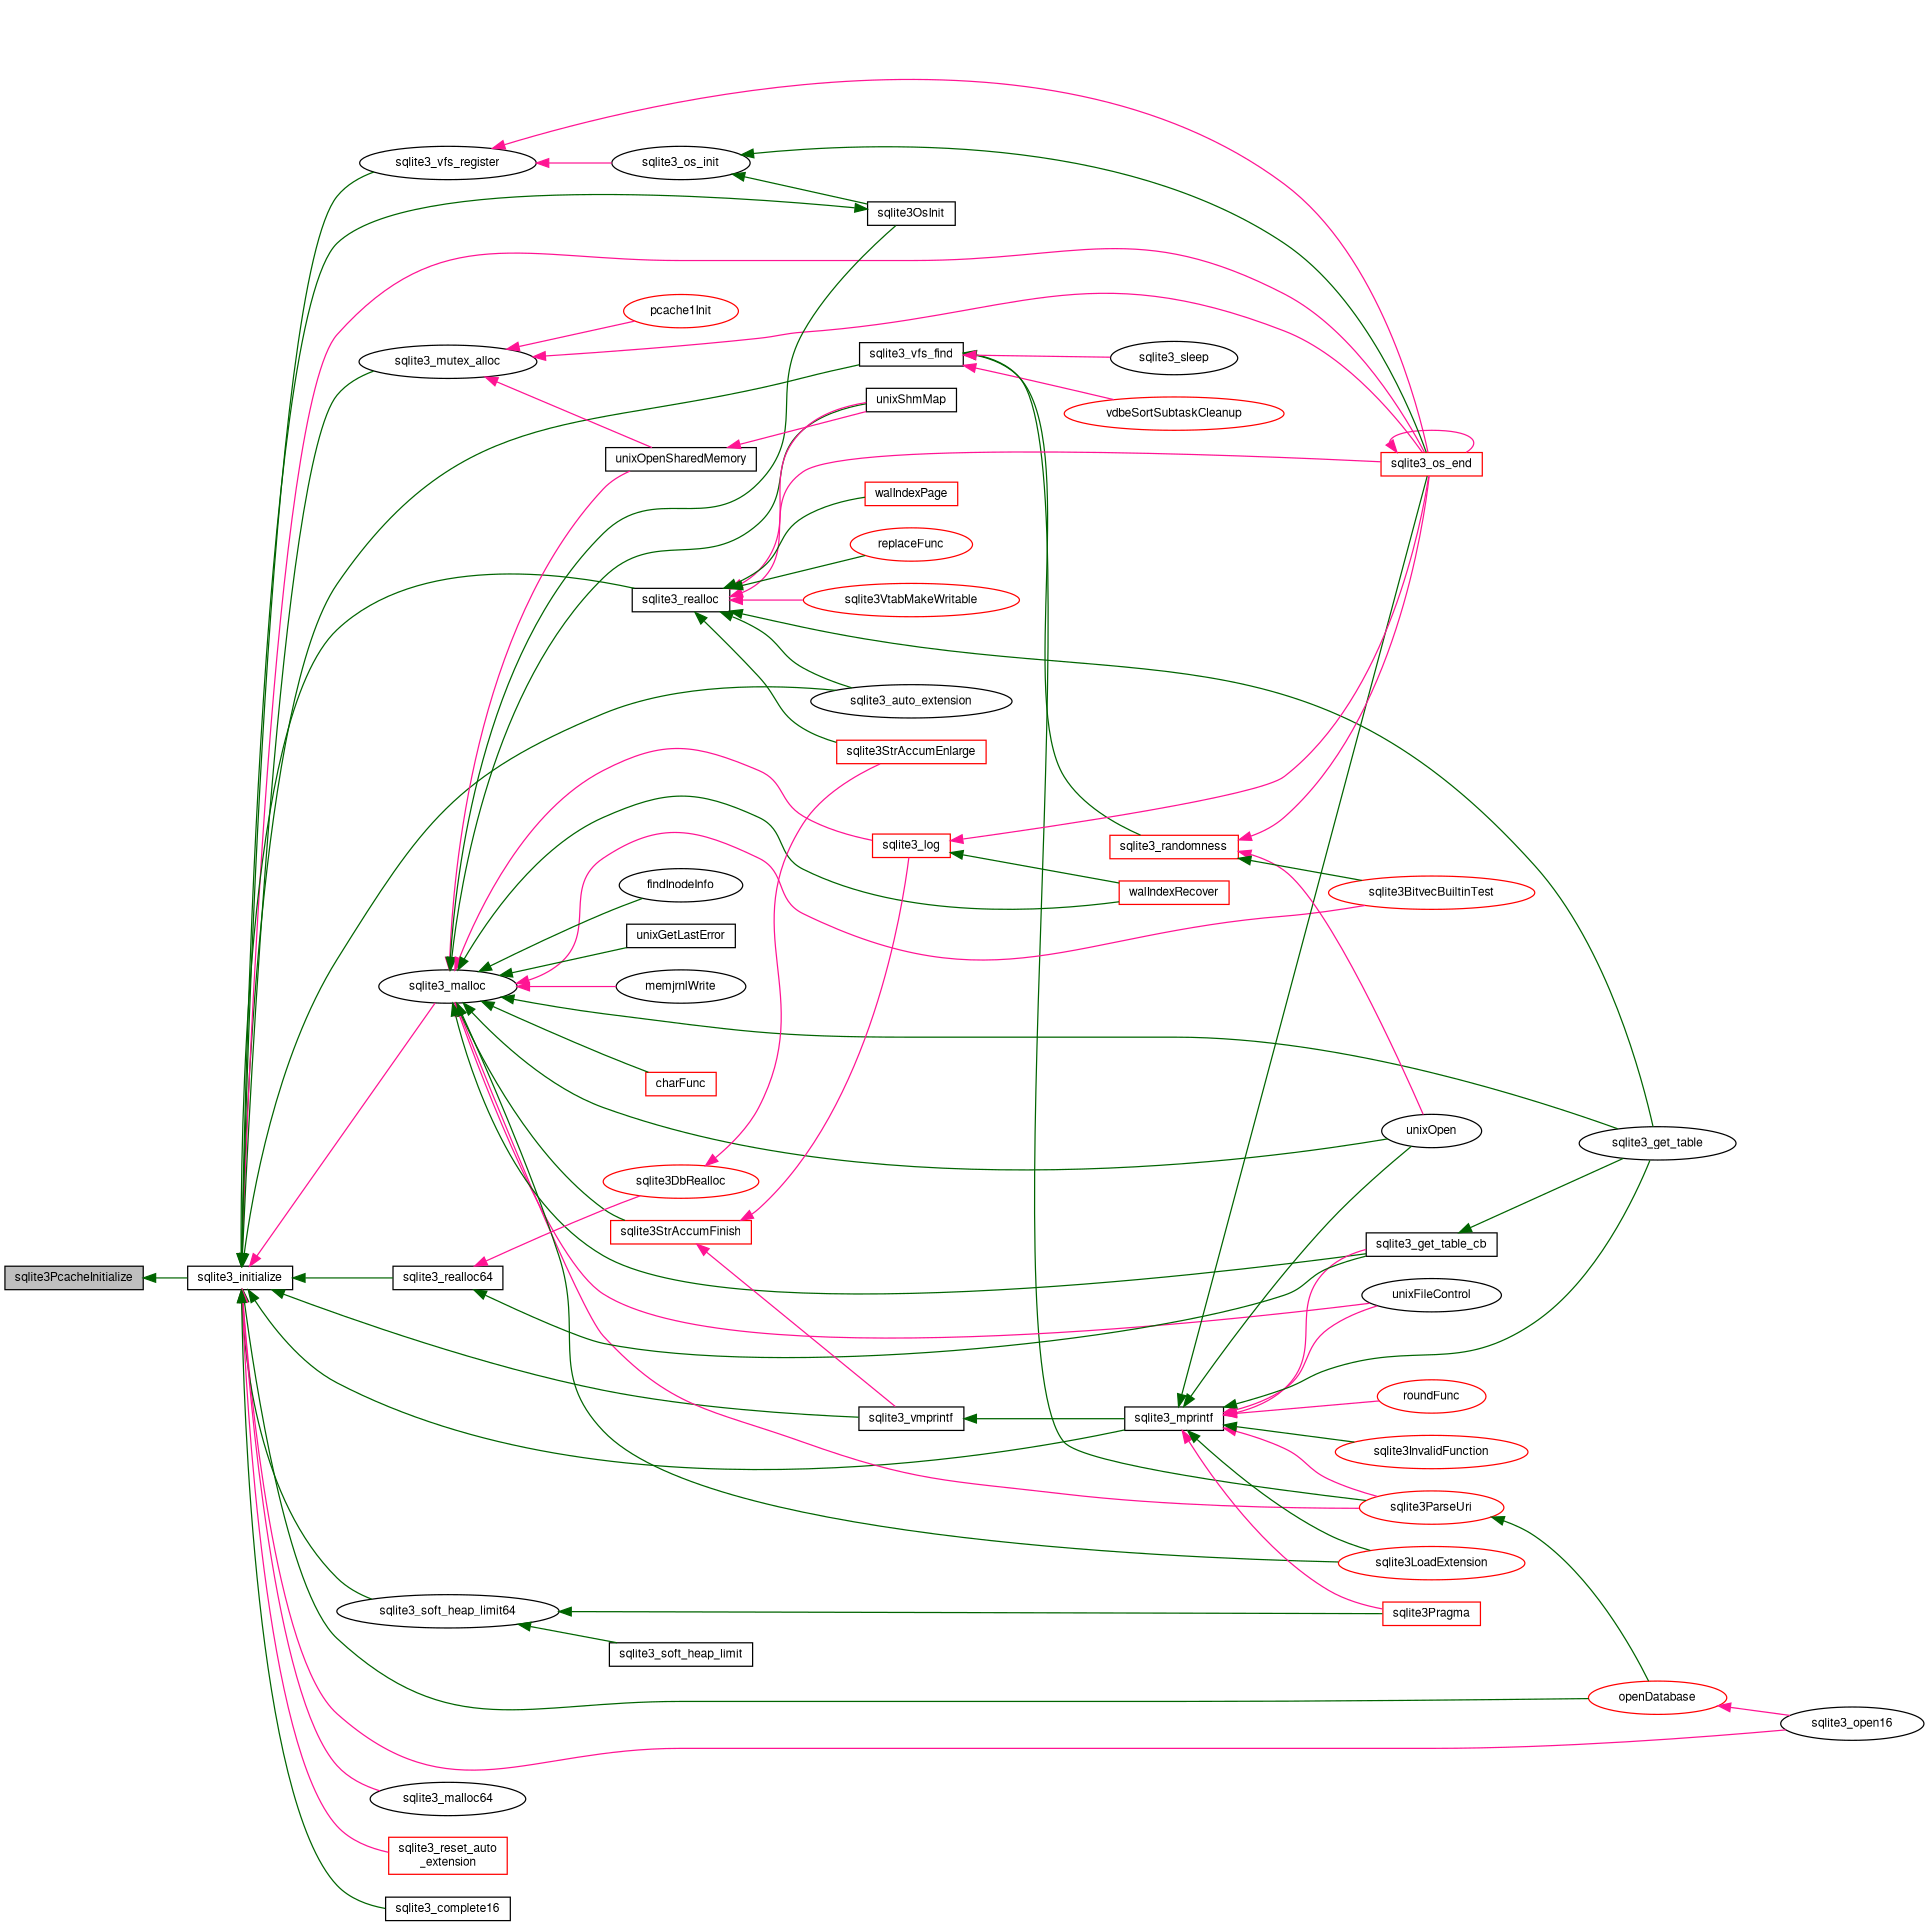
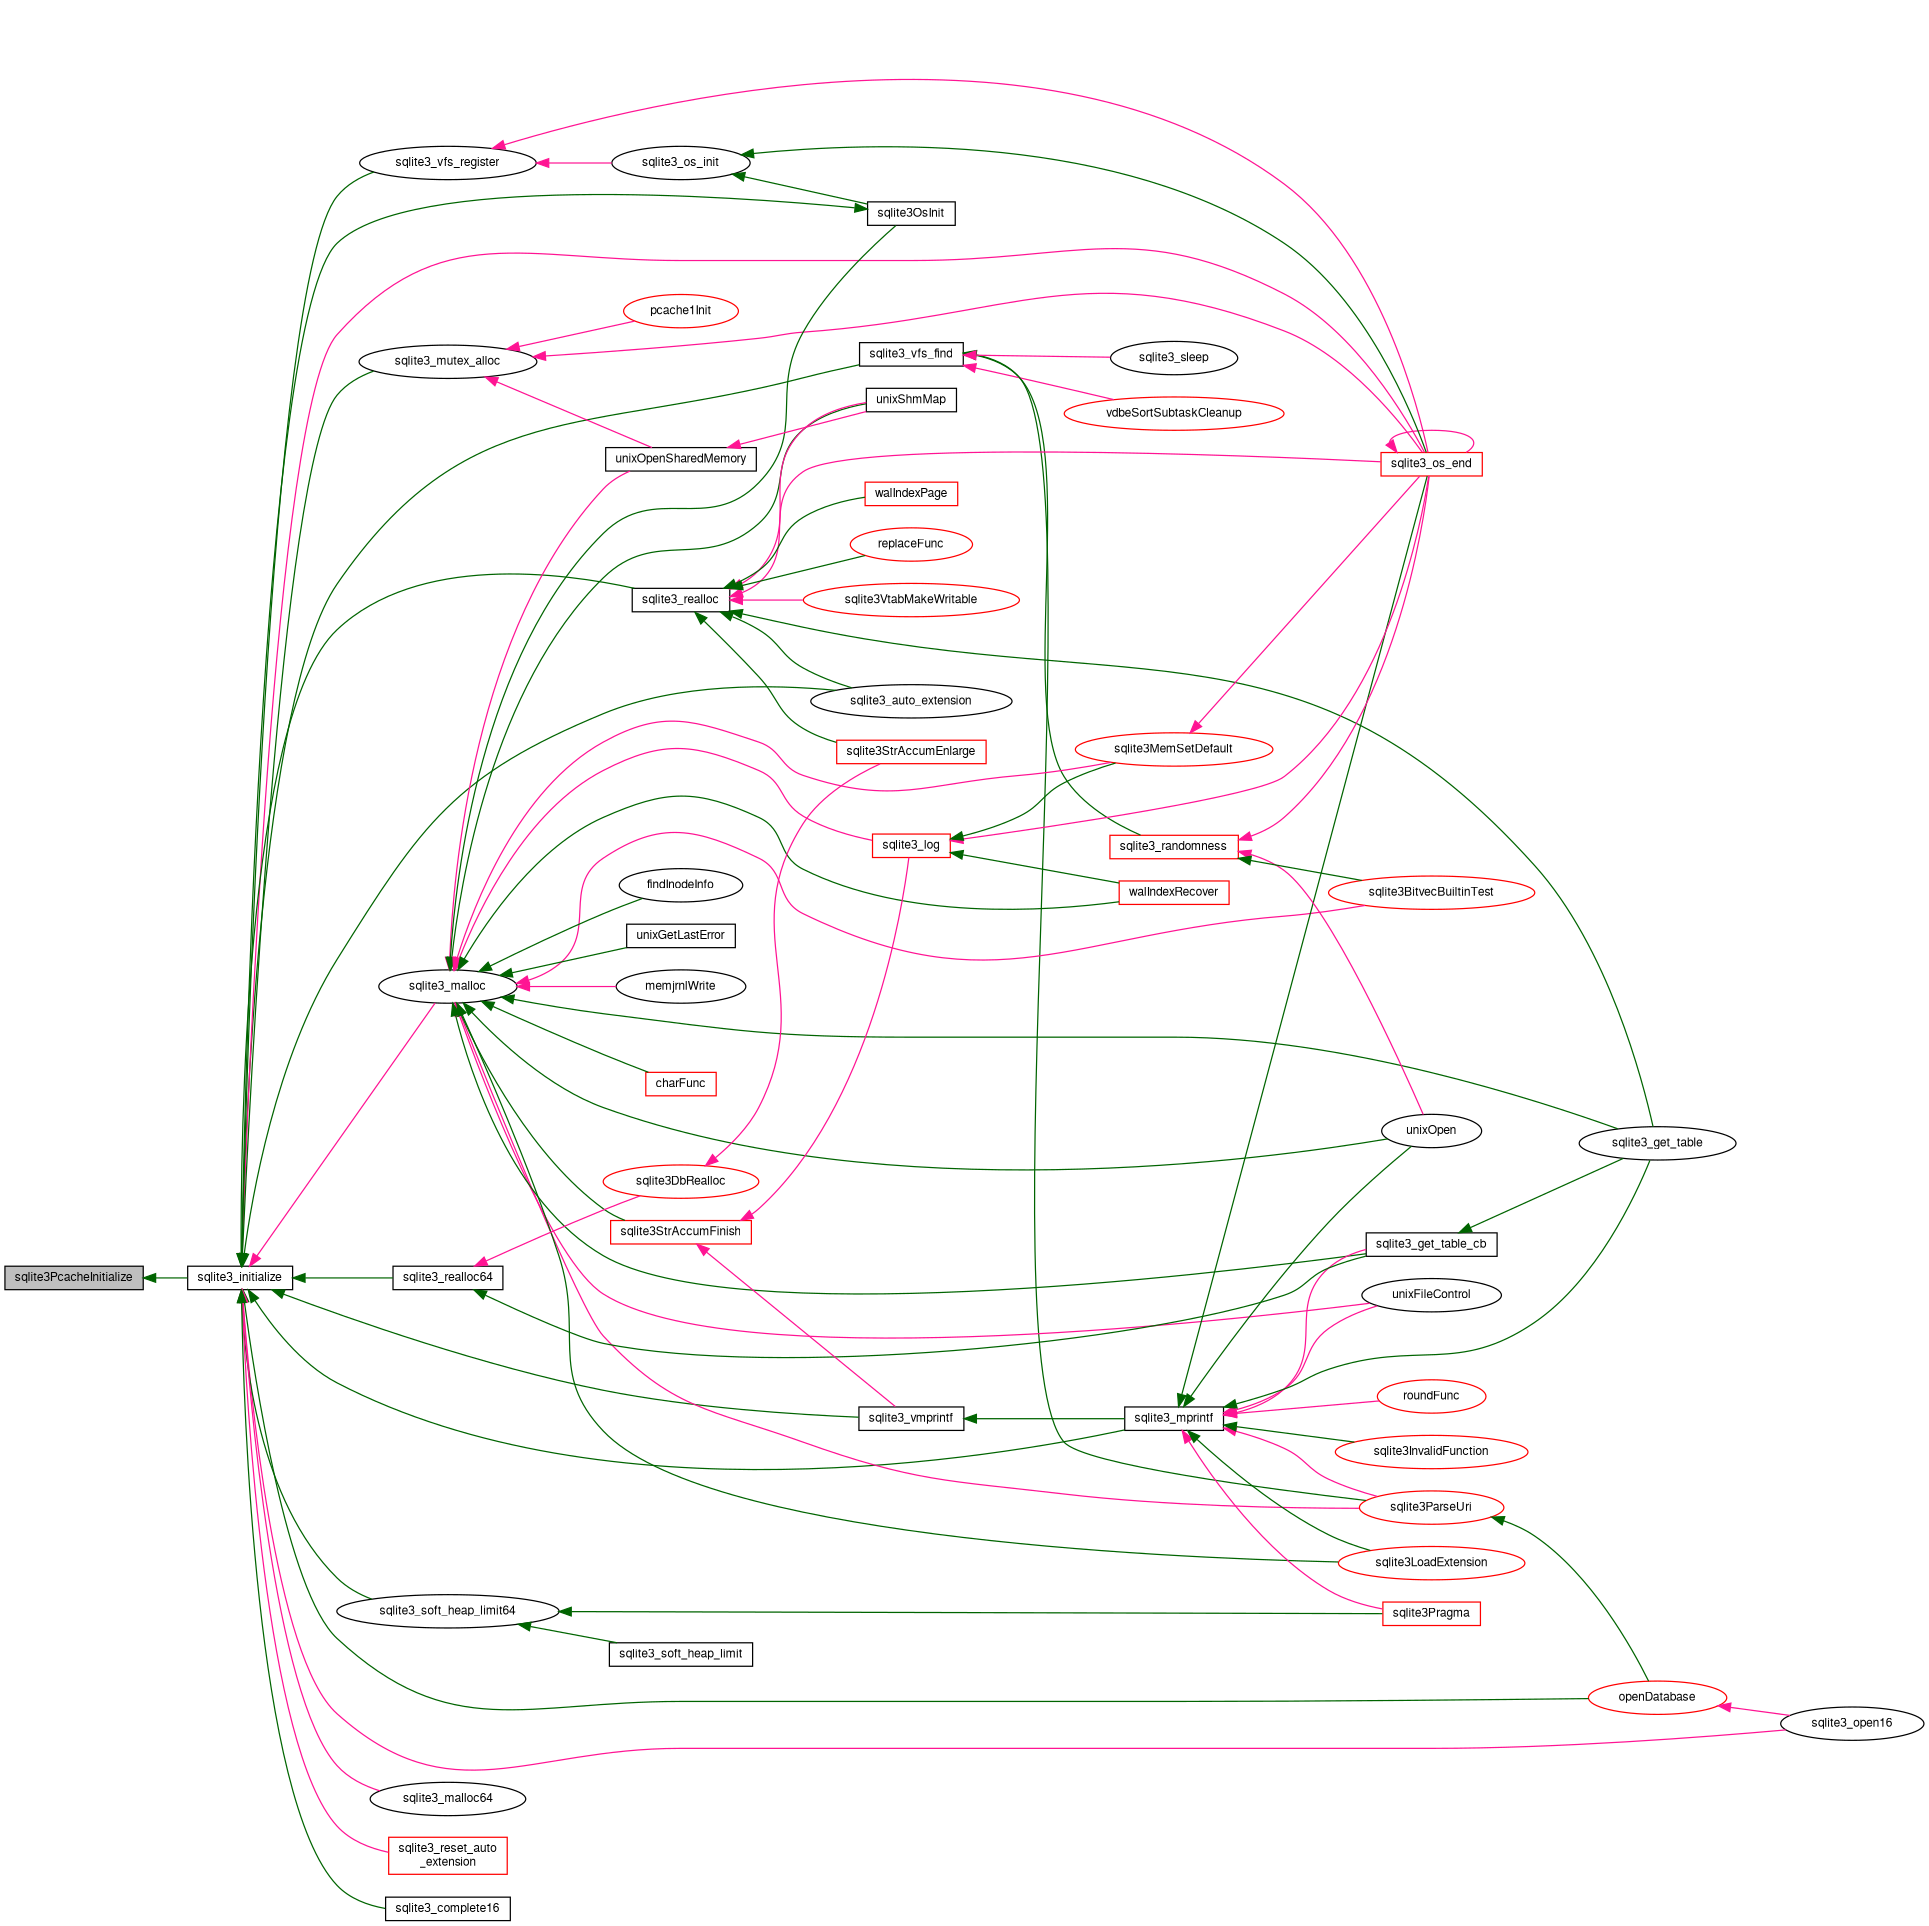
none -> (1174, 749)
